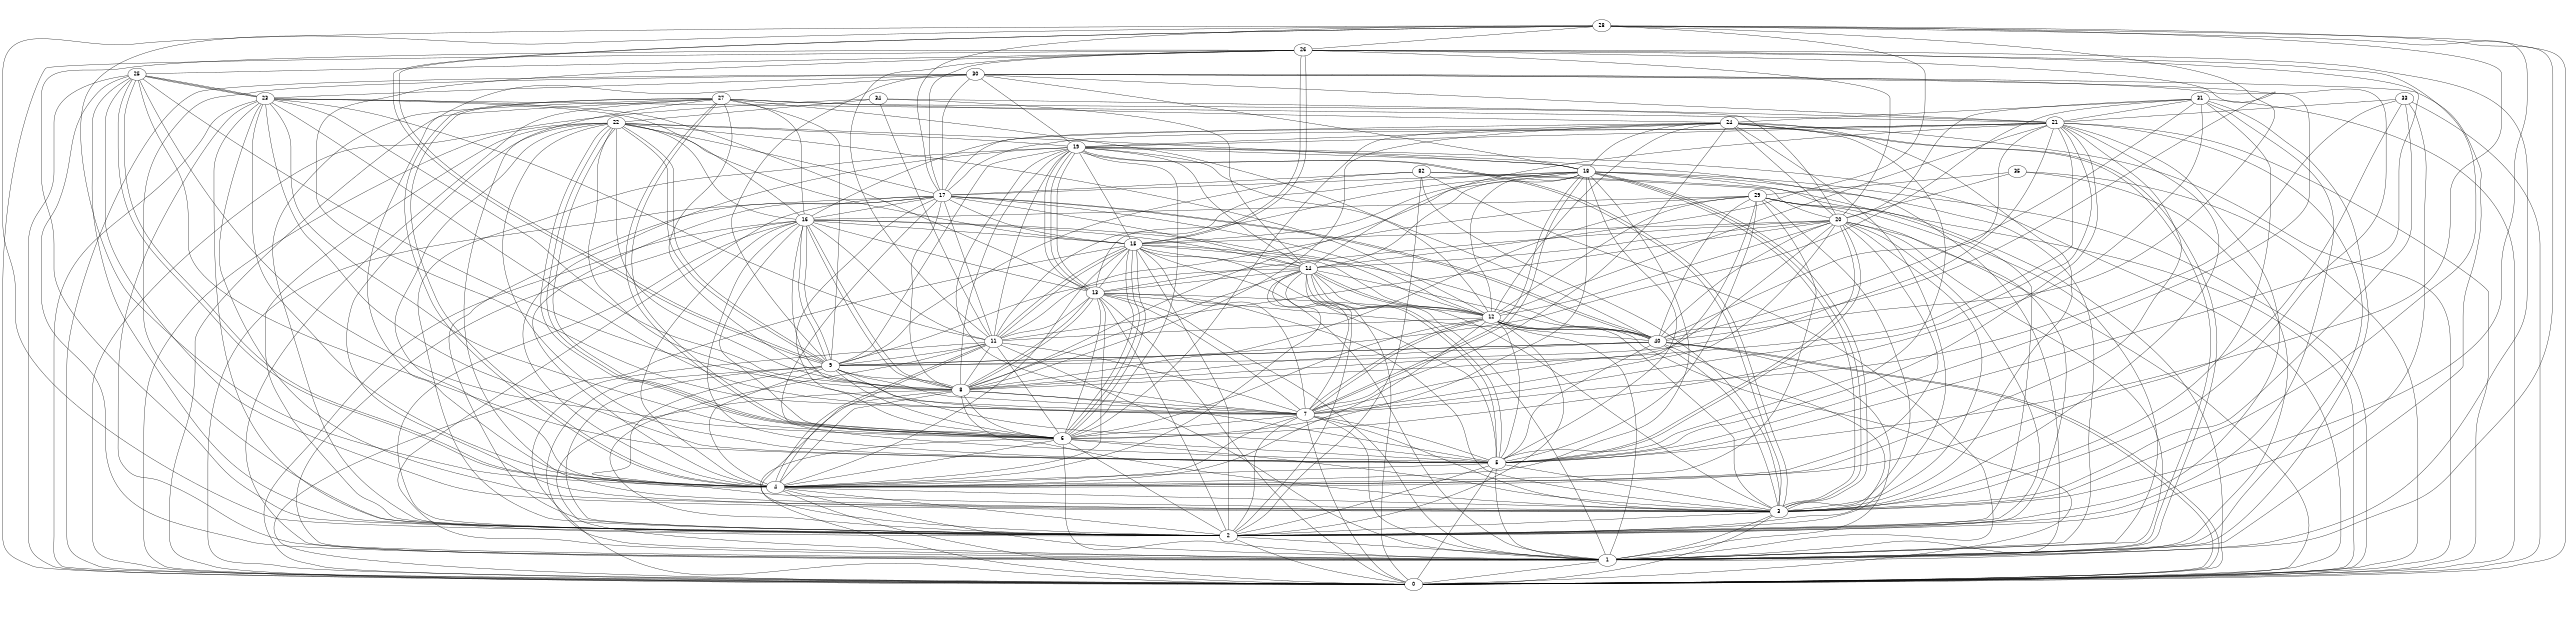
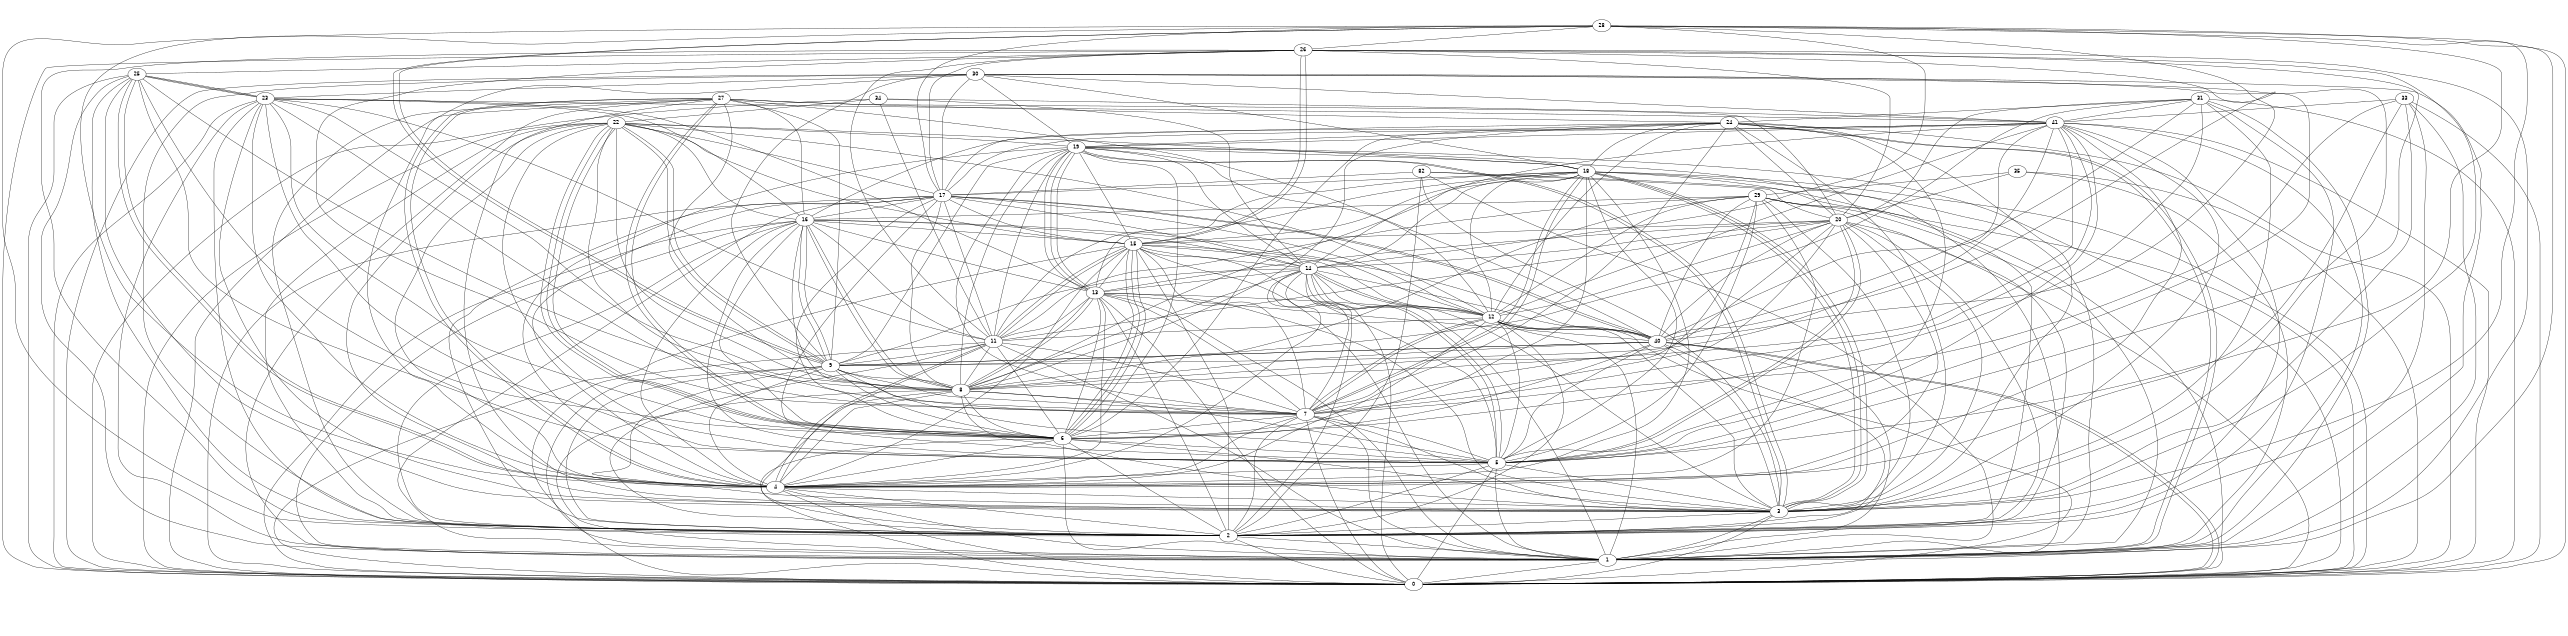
(2055, 123) -> (2055, 123)
(1109, 220) -> none
(1277, 379) -> (1366, 422)
(447, 423) -> none
(2125, 543) -> (2252, 541)
